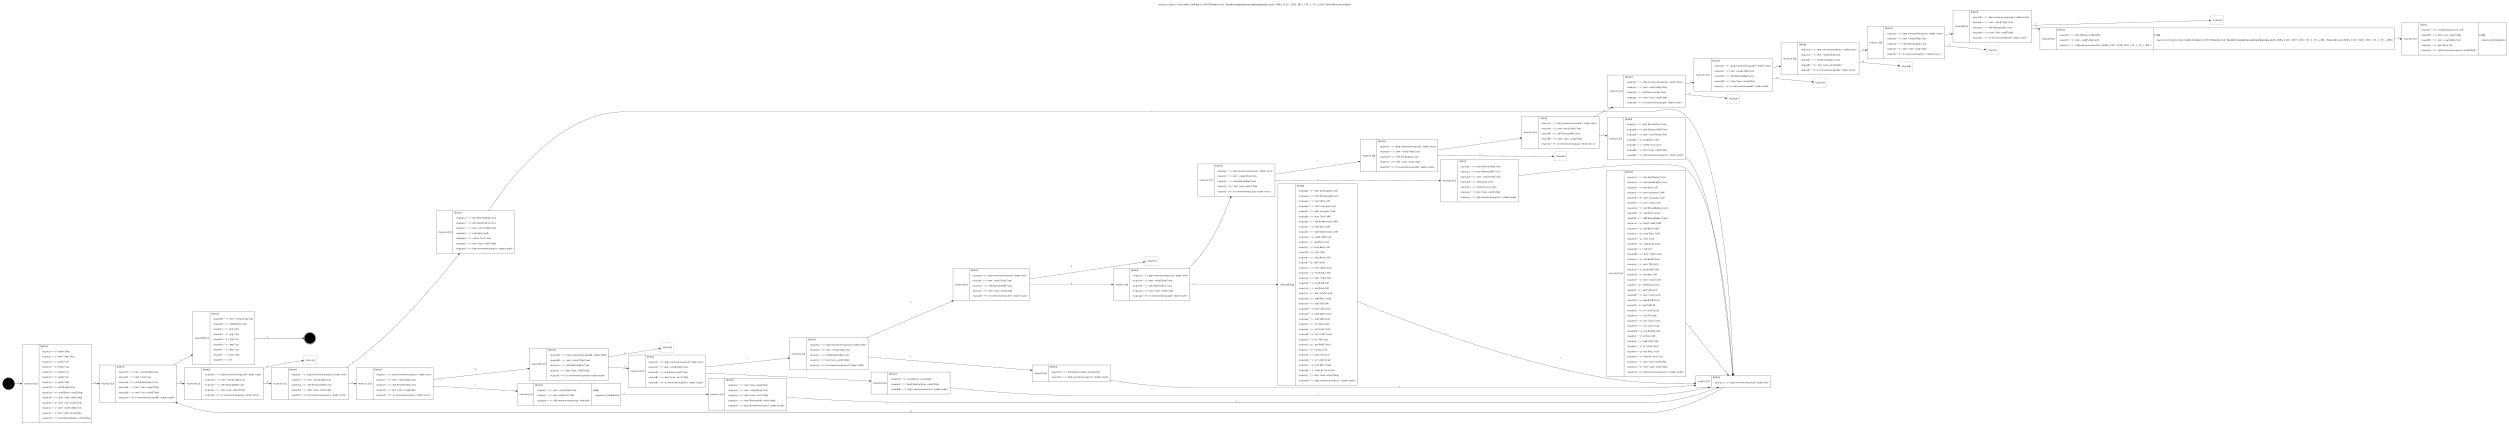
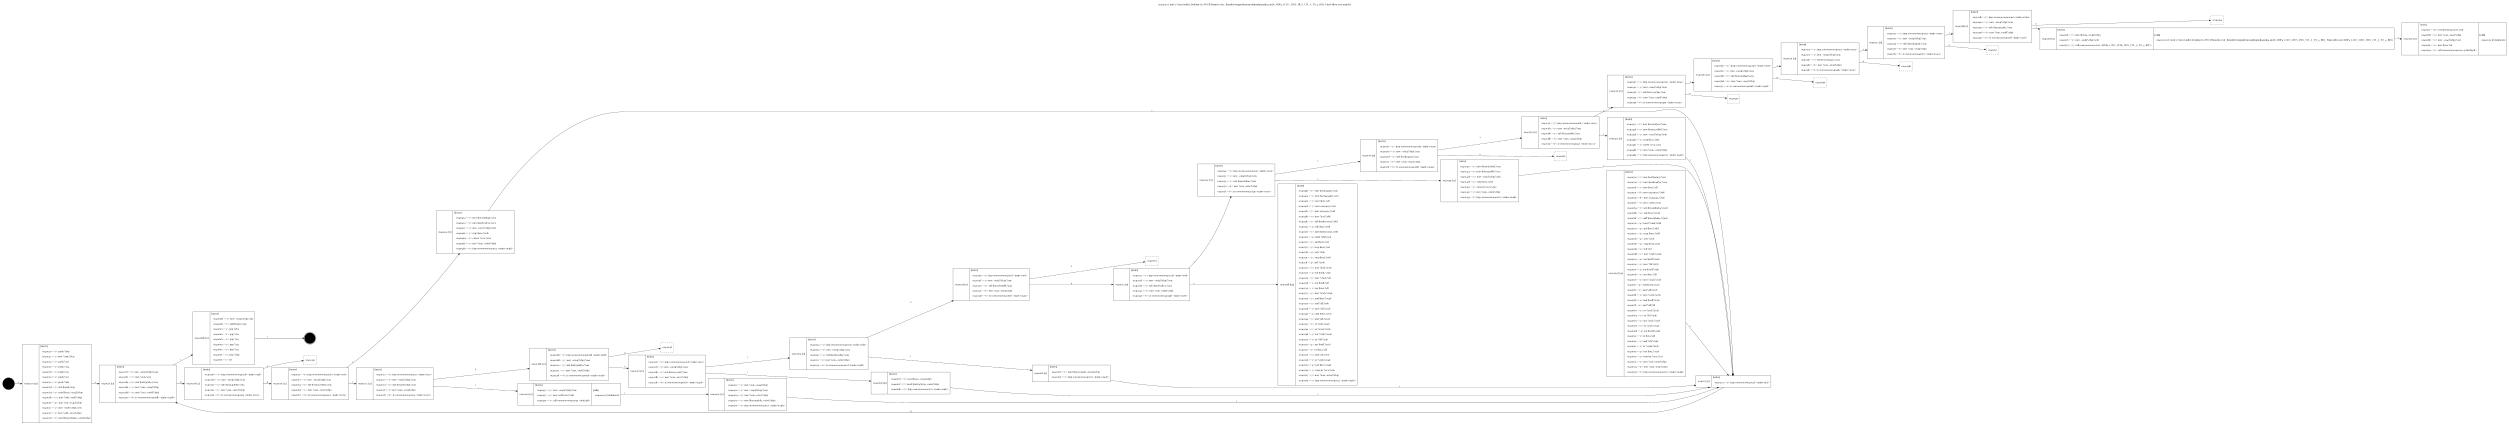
(1522, 359) -> none
